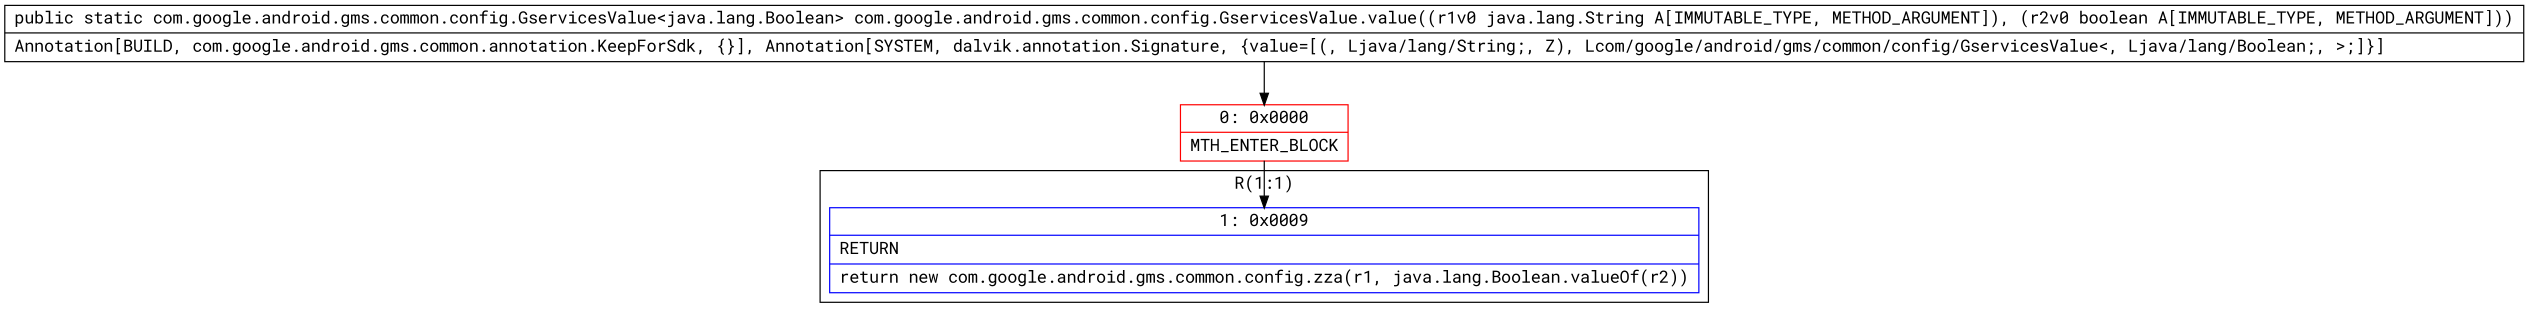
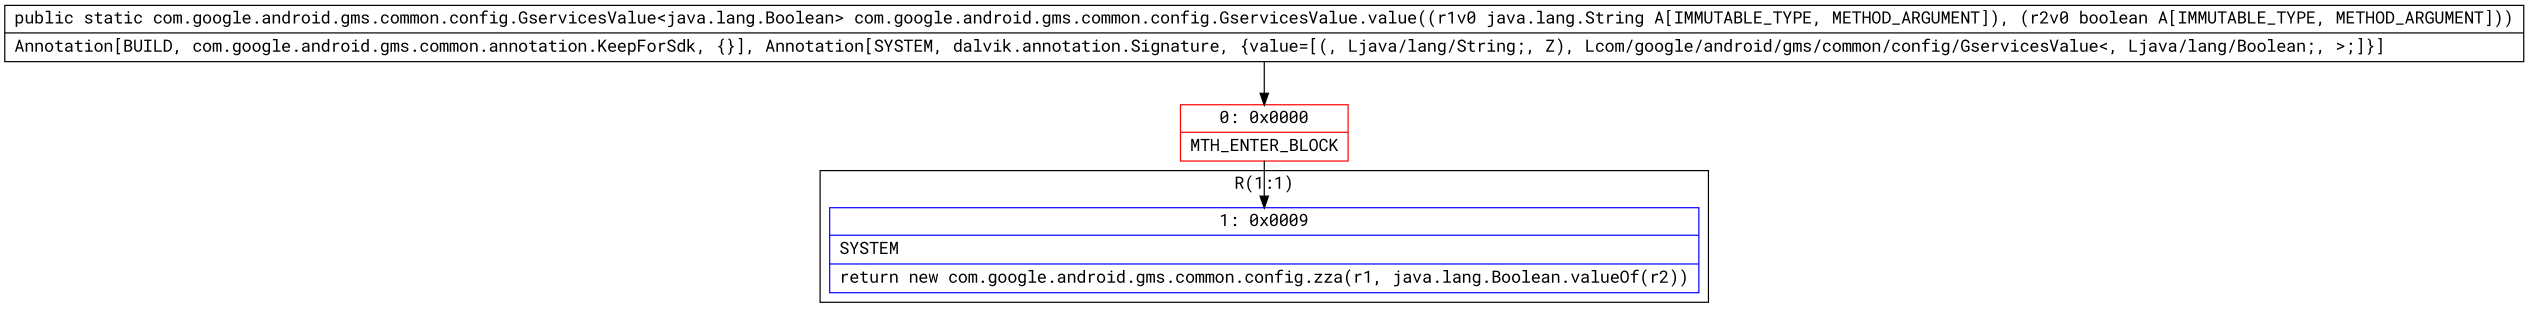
(869, 249) -> (869, 249)
